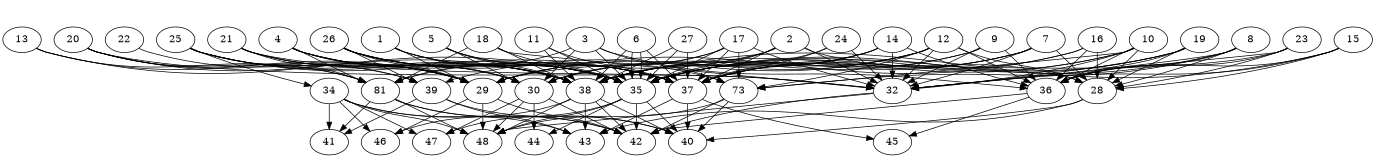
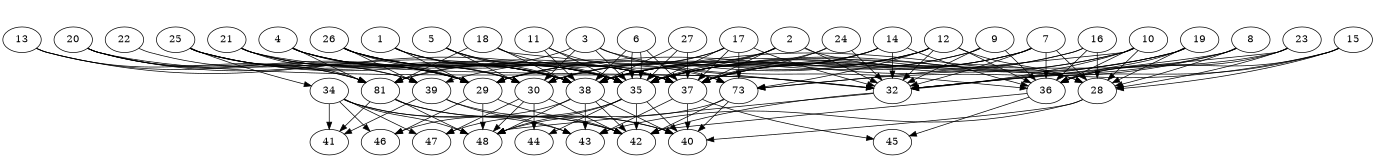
(1152, 65) -> (1046, 62)
